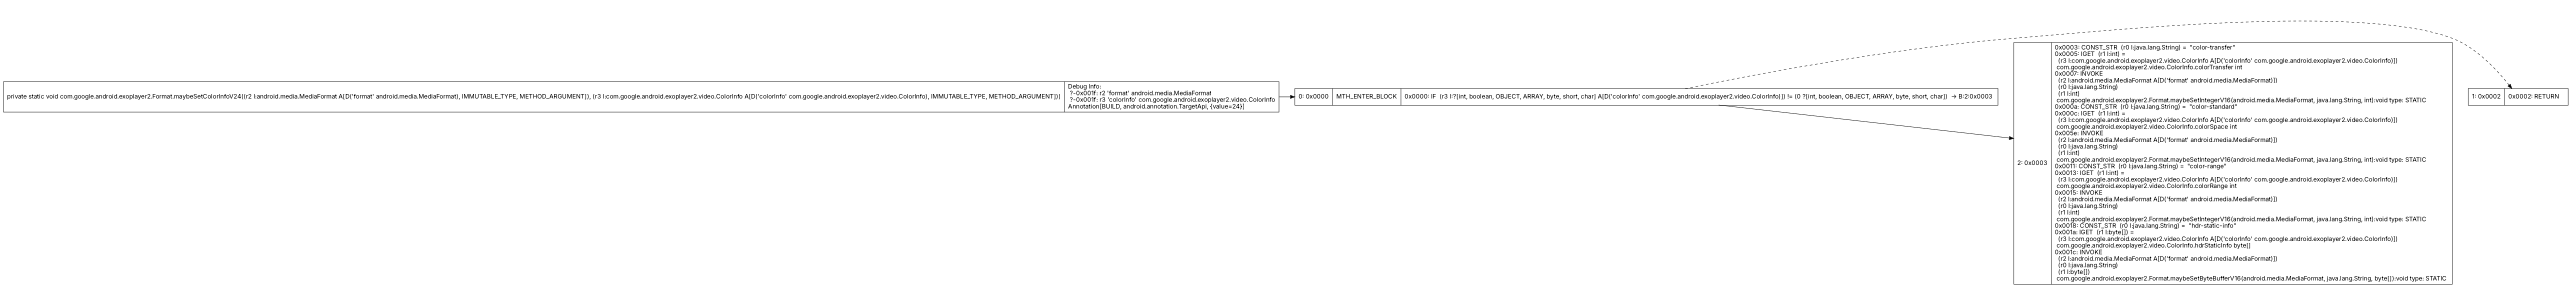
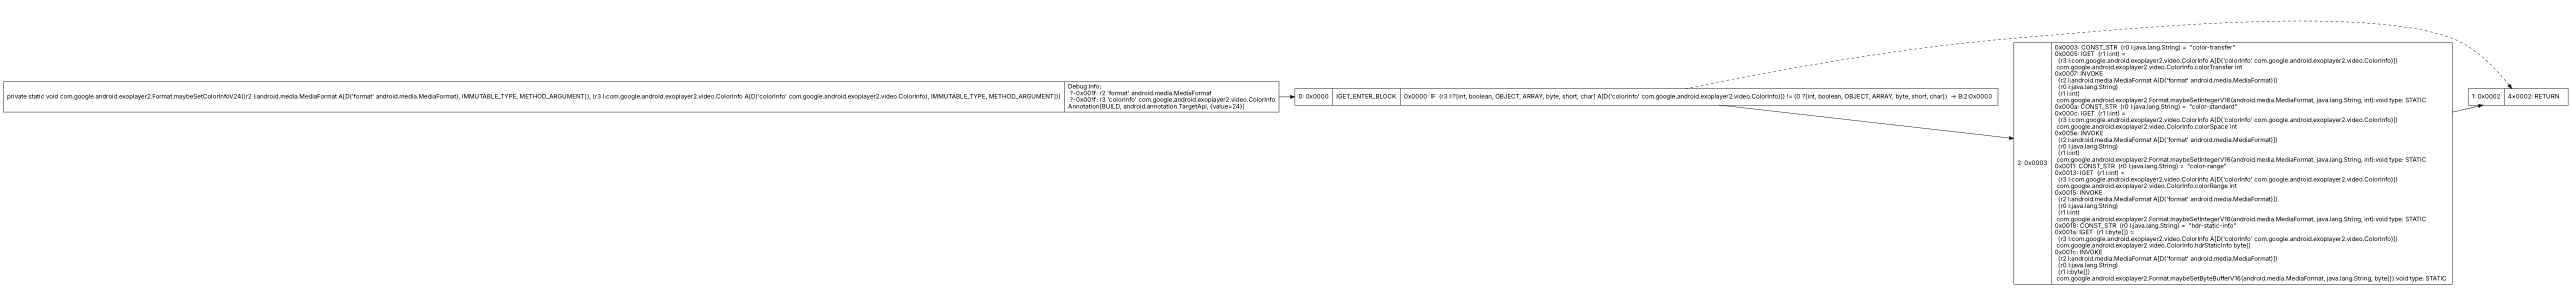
(1367, 97) -> (1366, 97)
(2536, 97) -> (2536, 97)
none -> (2465, 109)
